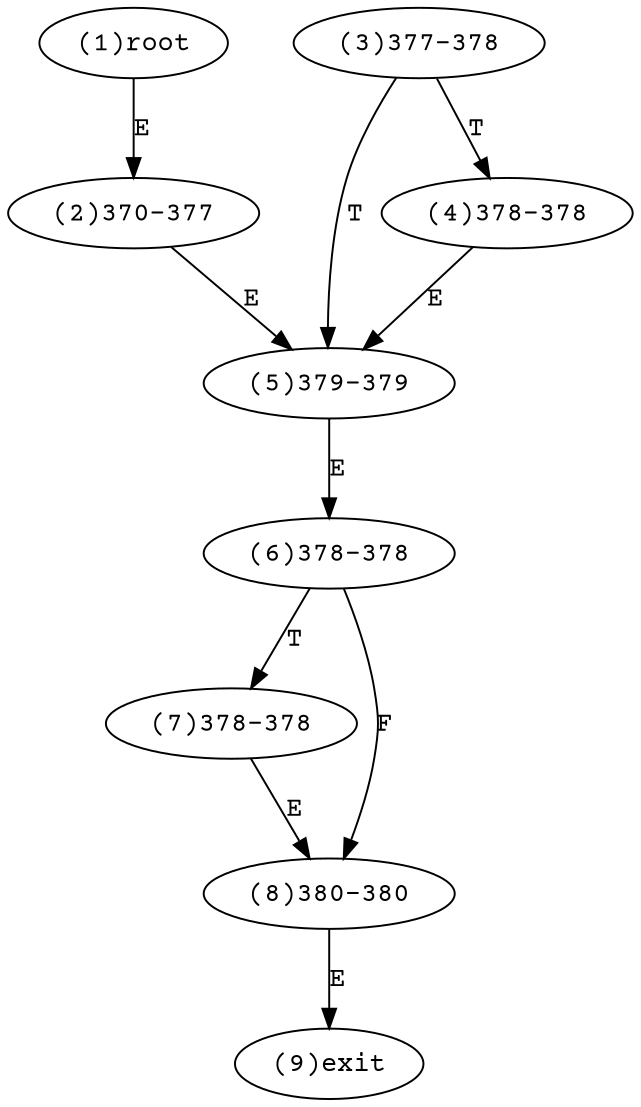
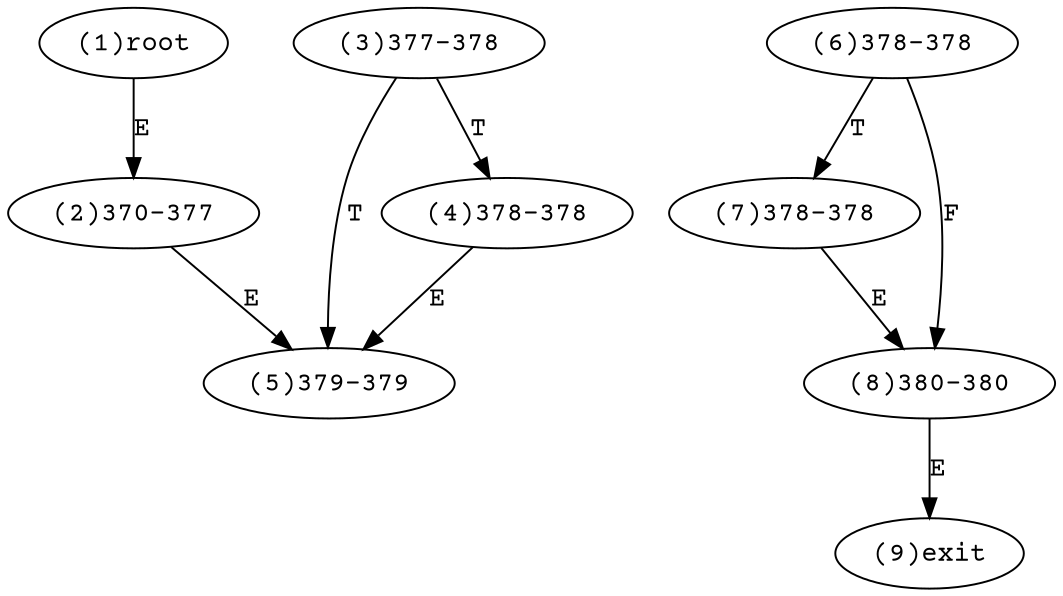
(329, 459) -> none
